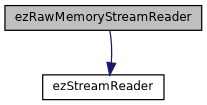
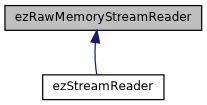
(112, 46) -> (95, 59)
